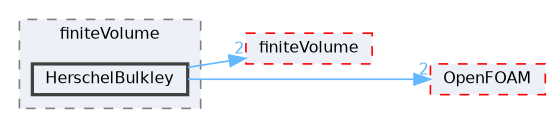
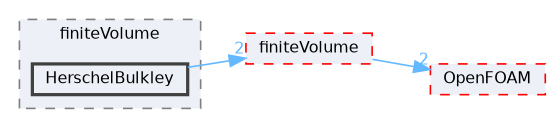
(301, 79) -> (393, 63)
